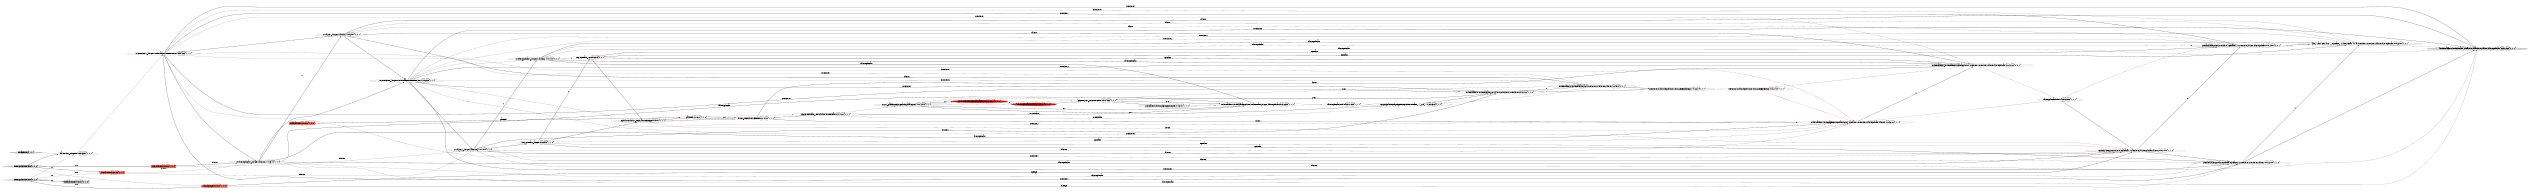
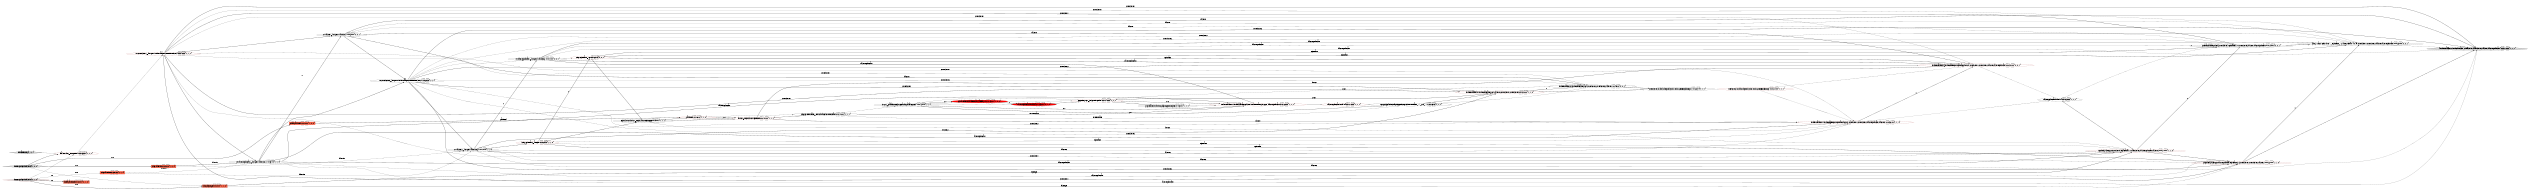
(67, 170) -> (164, 159)
(76, 182) -> (76, 182)
